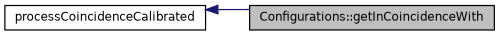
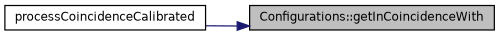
(234, 9) -> (221, 26)
